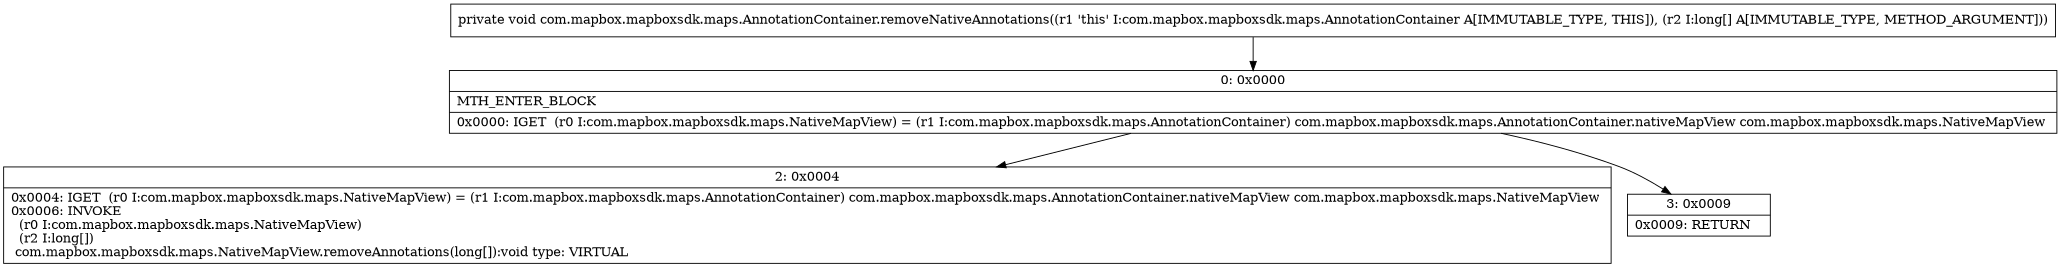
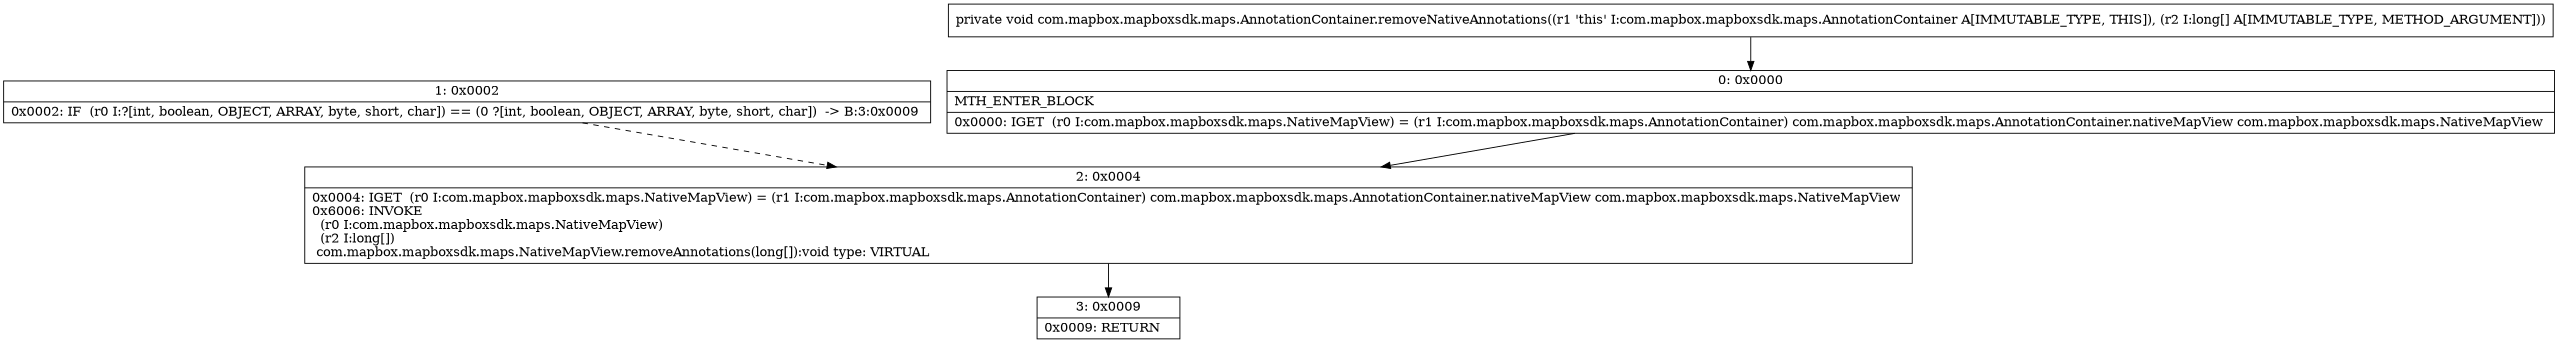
none -> (467, 102)
(1584, 155) -> (1108, 276)
(71, 212) -> (372, 212)
